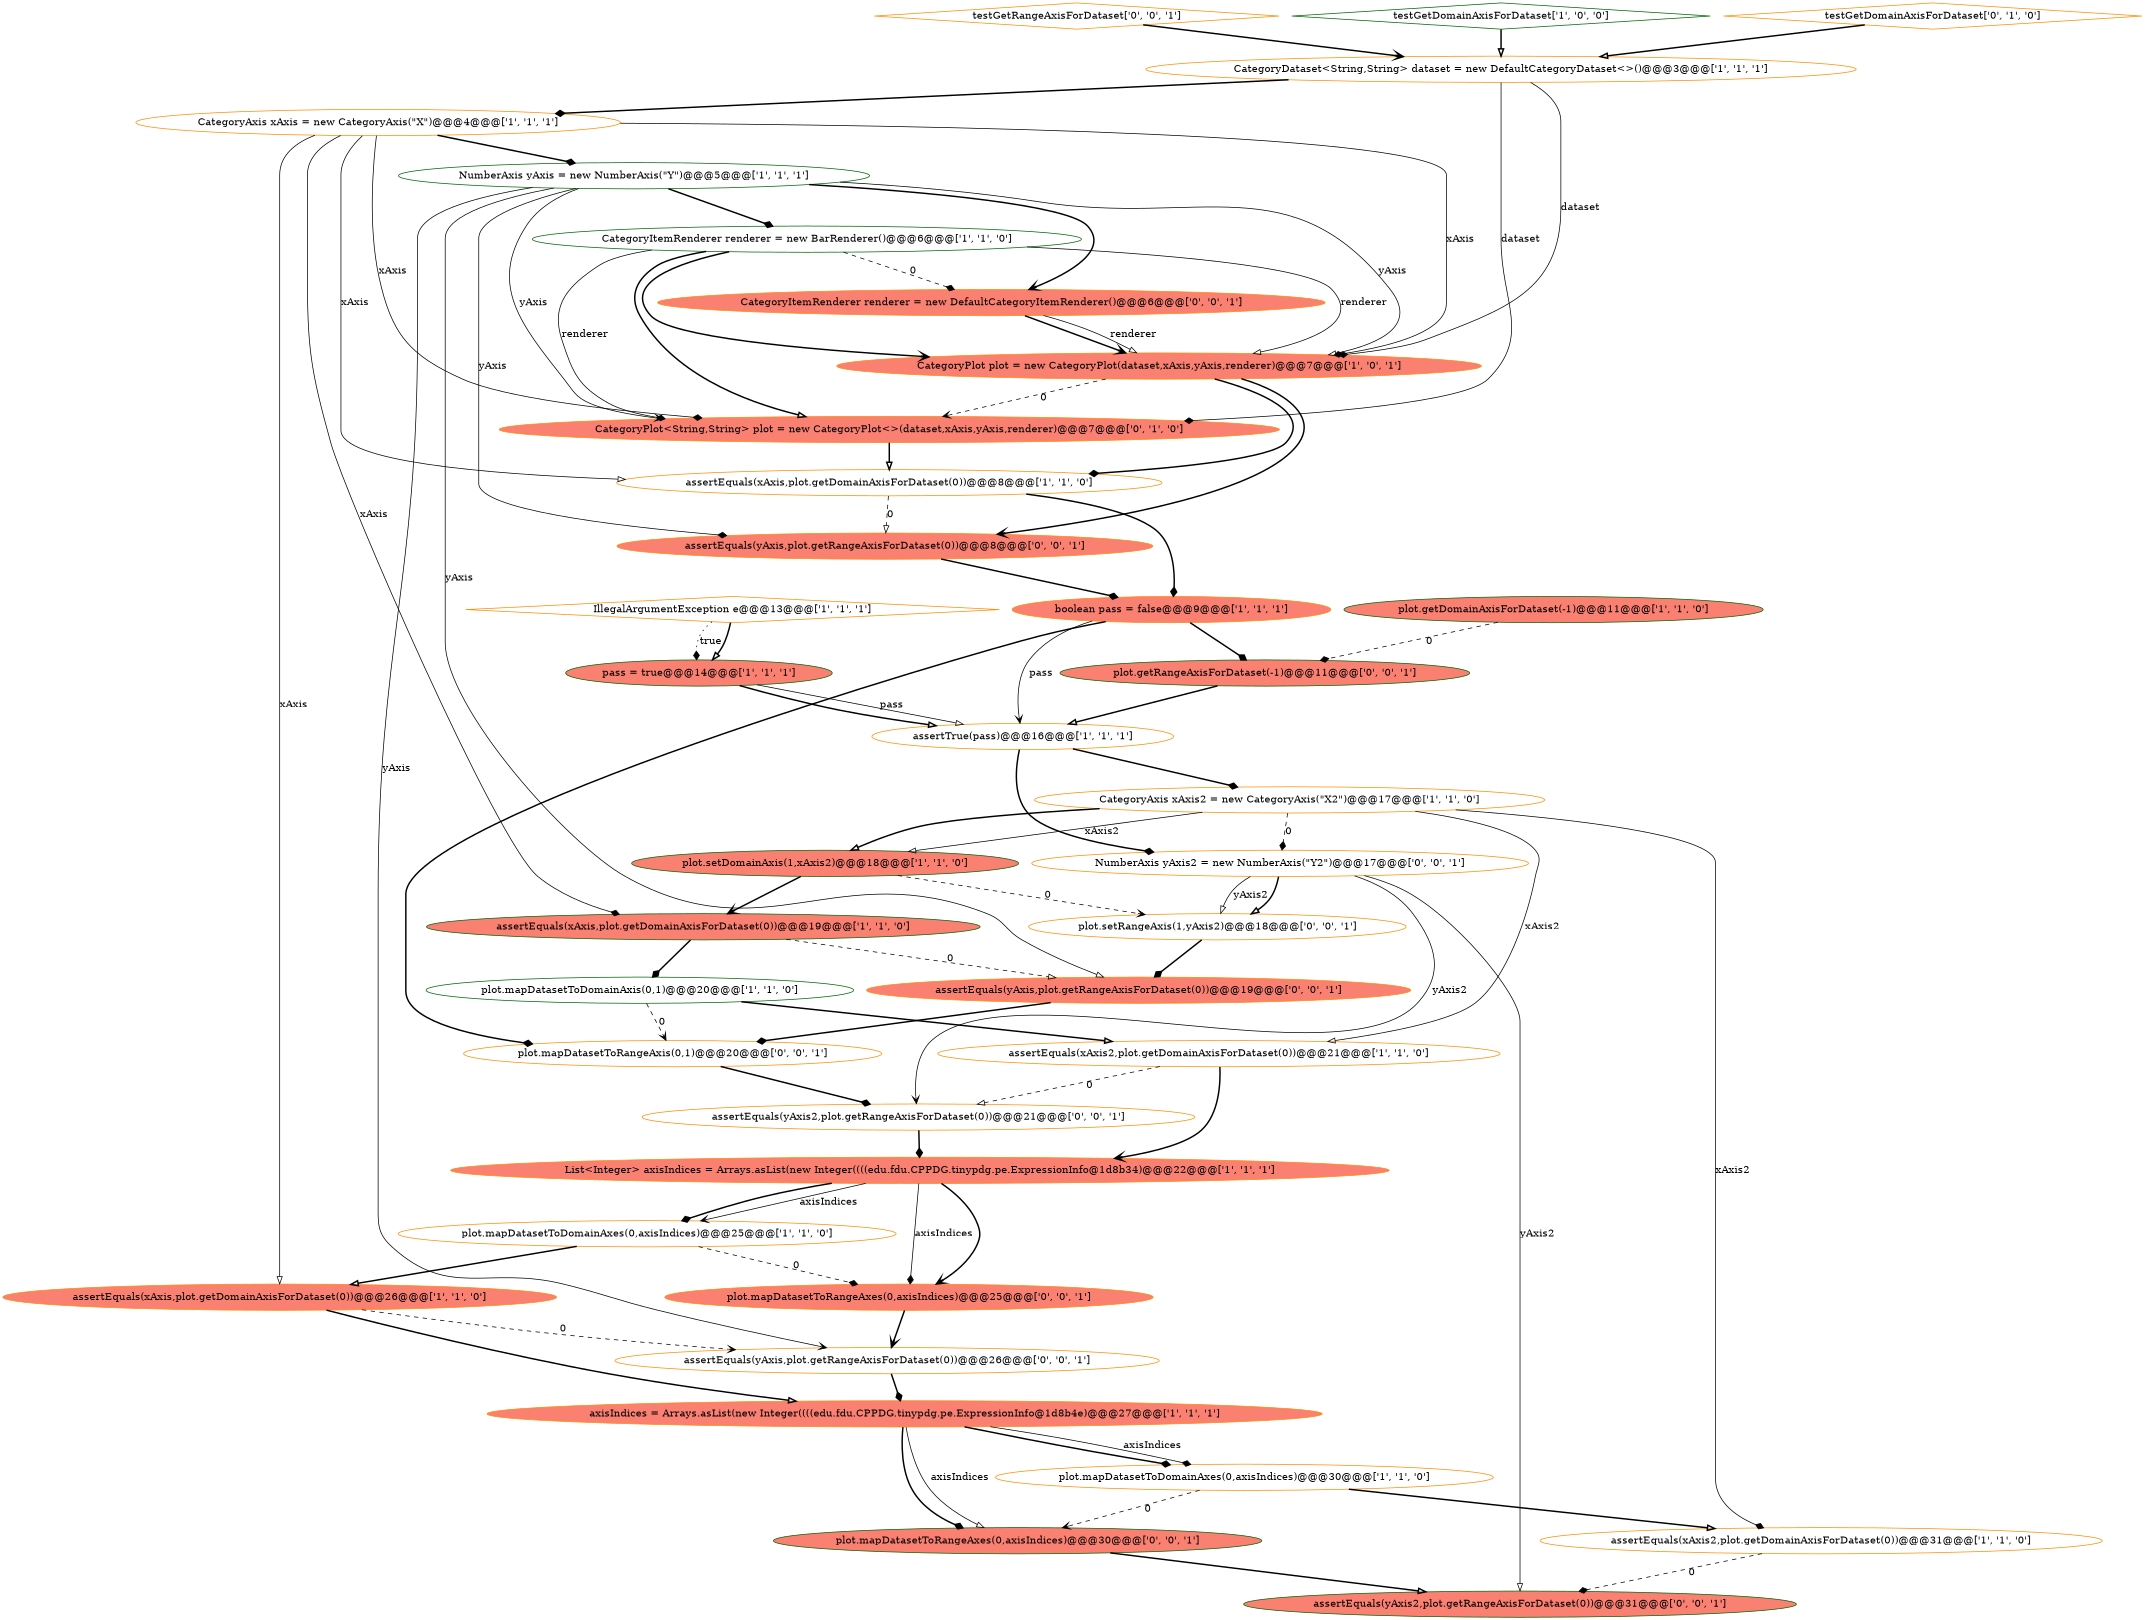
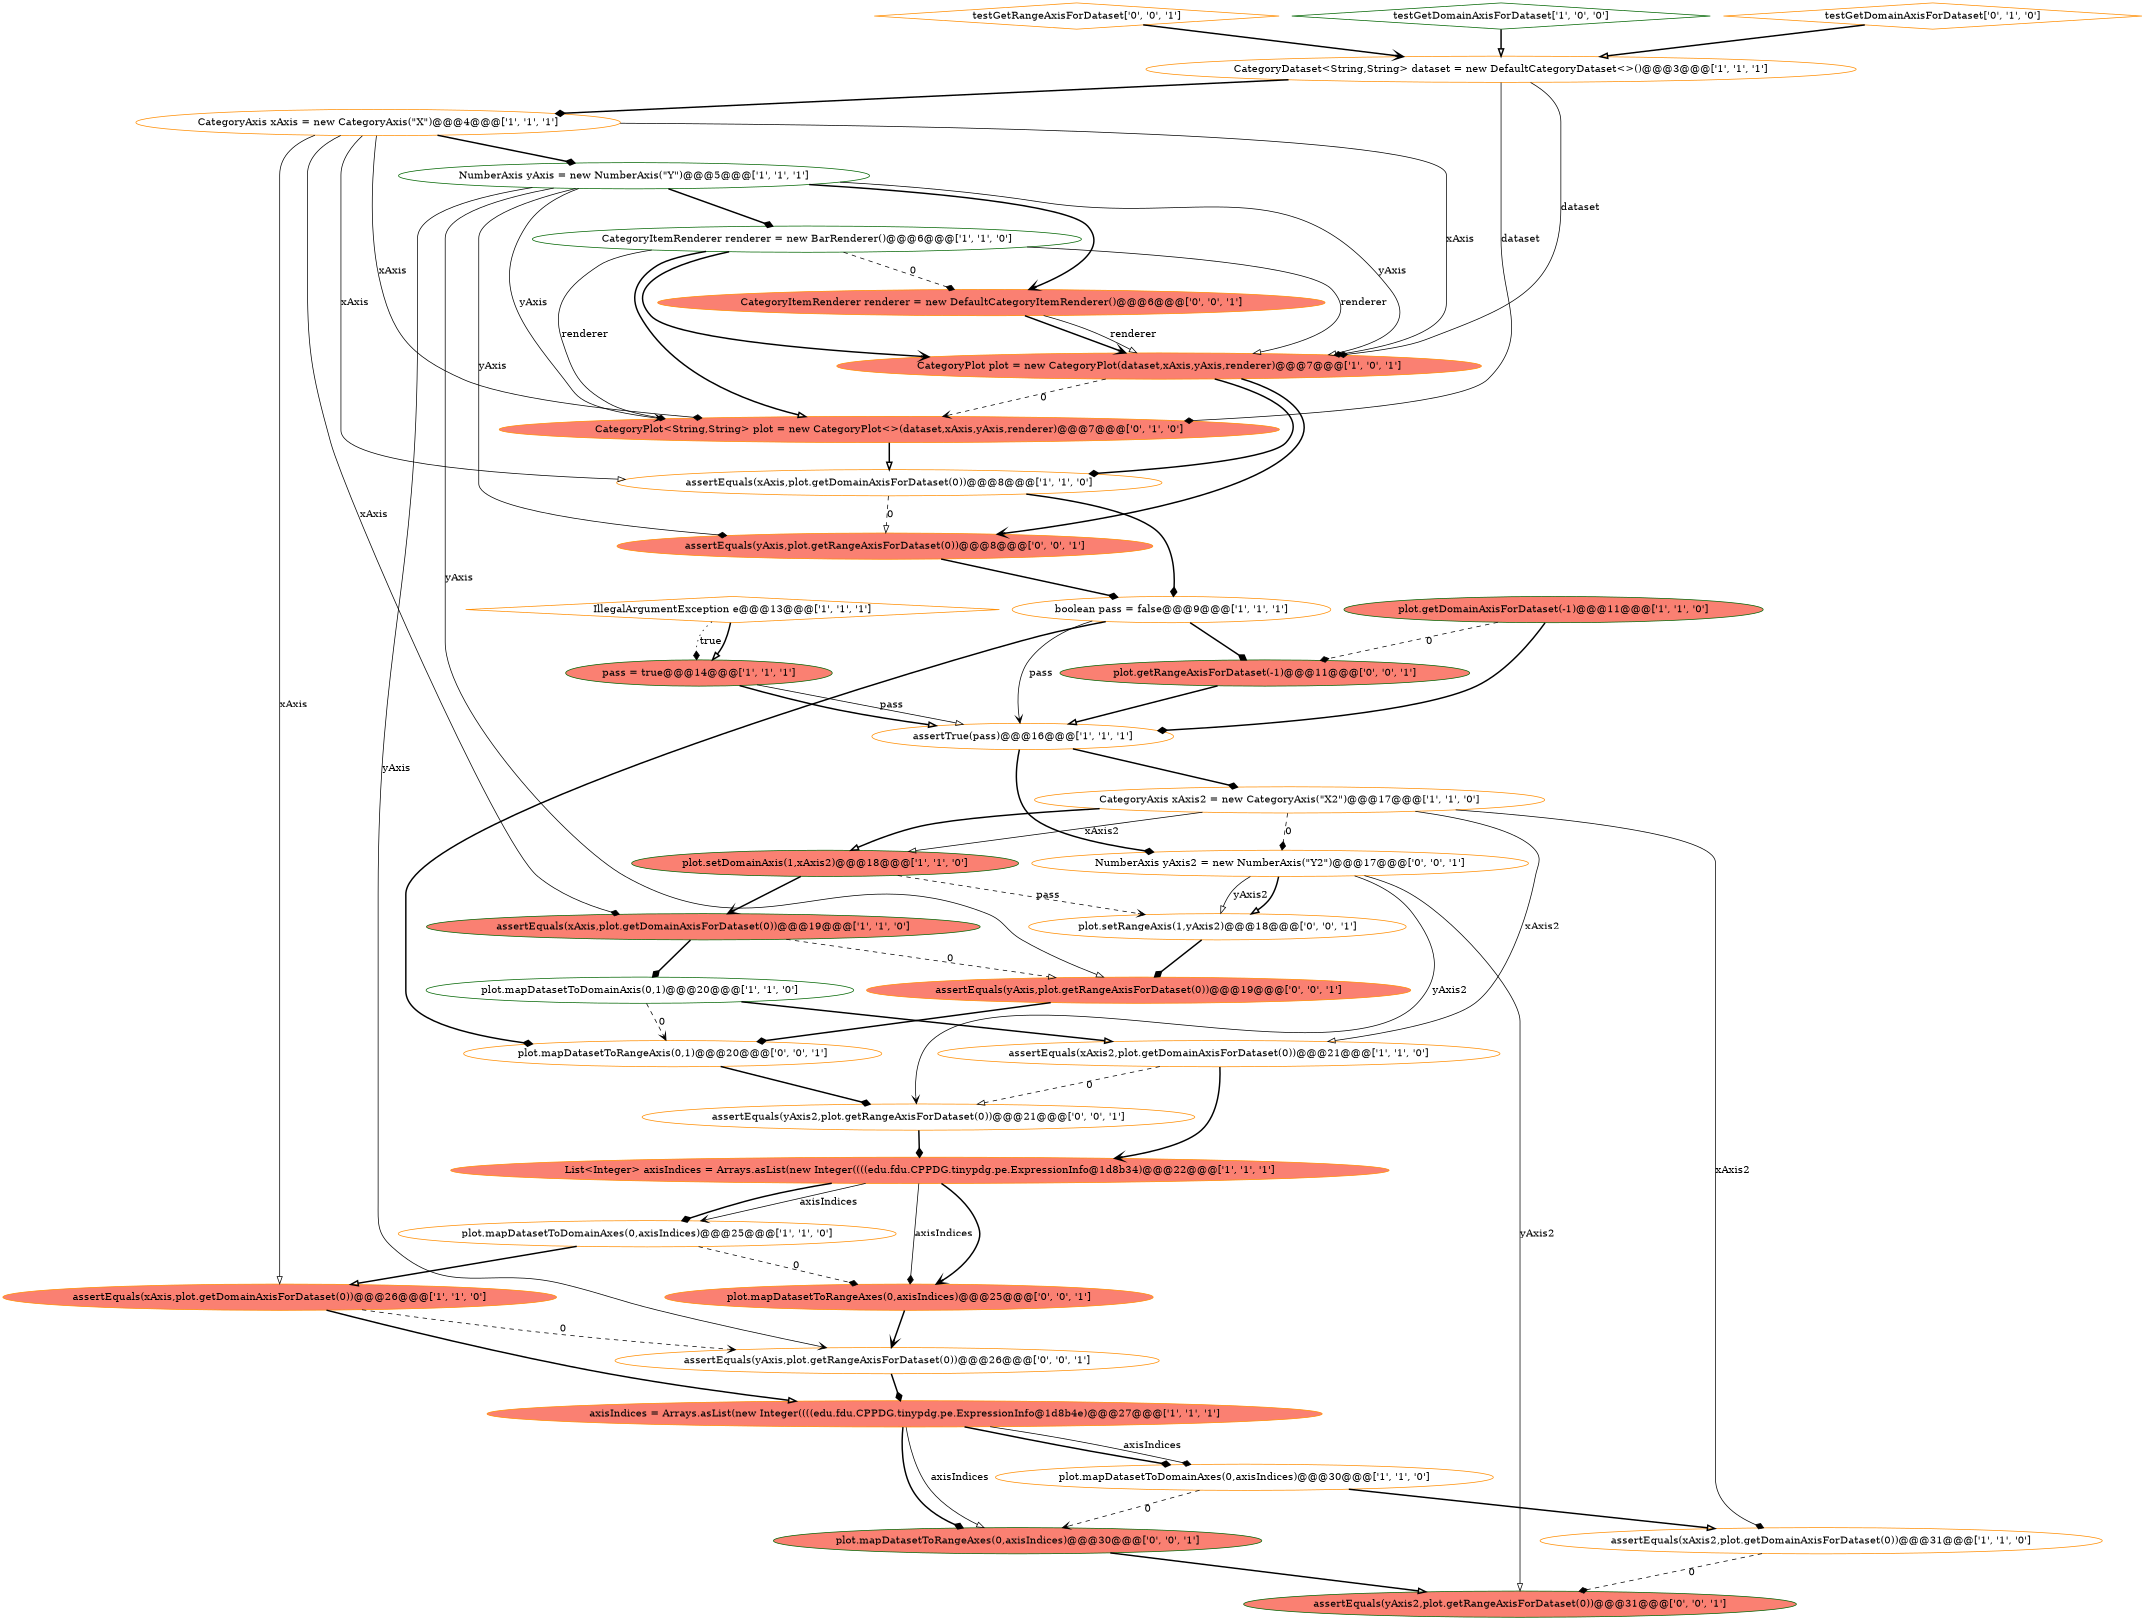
(1171, 610) -> (1171, 610)
none -> (1370, 712)
(1048, 895) -> (1048, 895)
